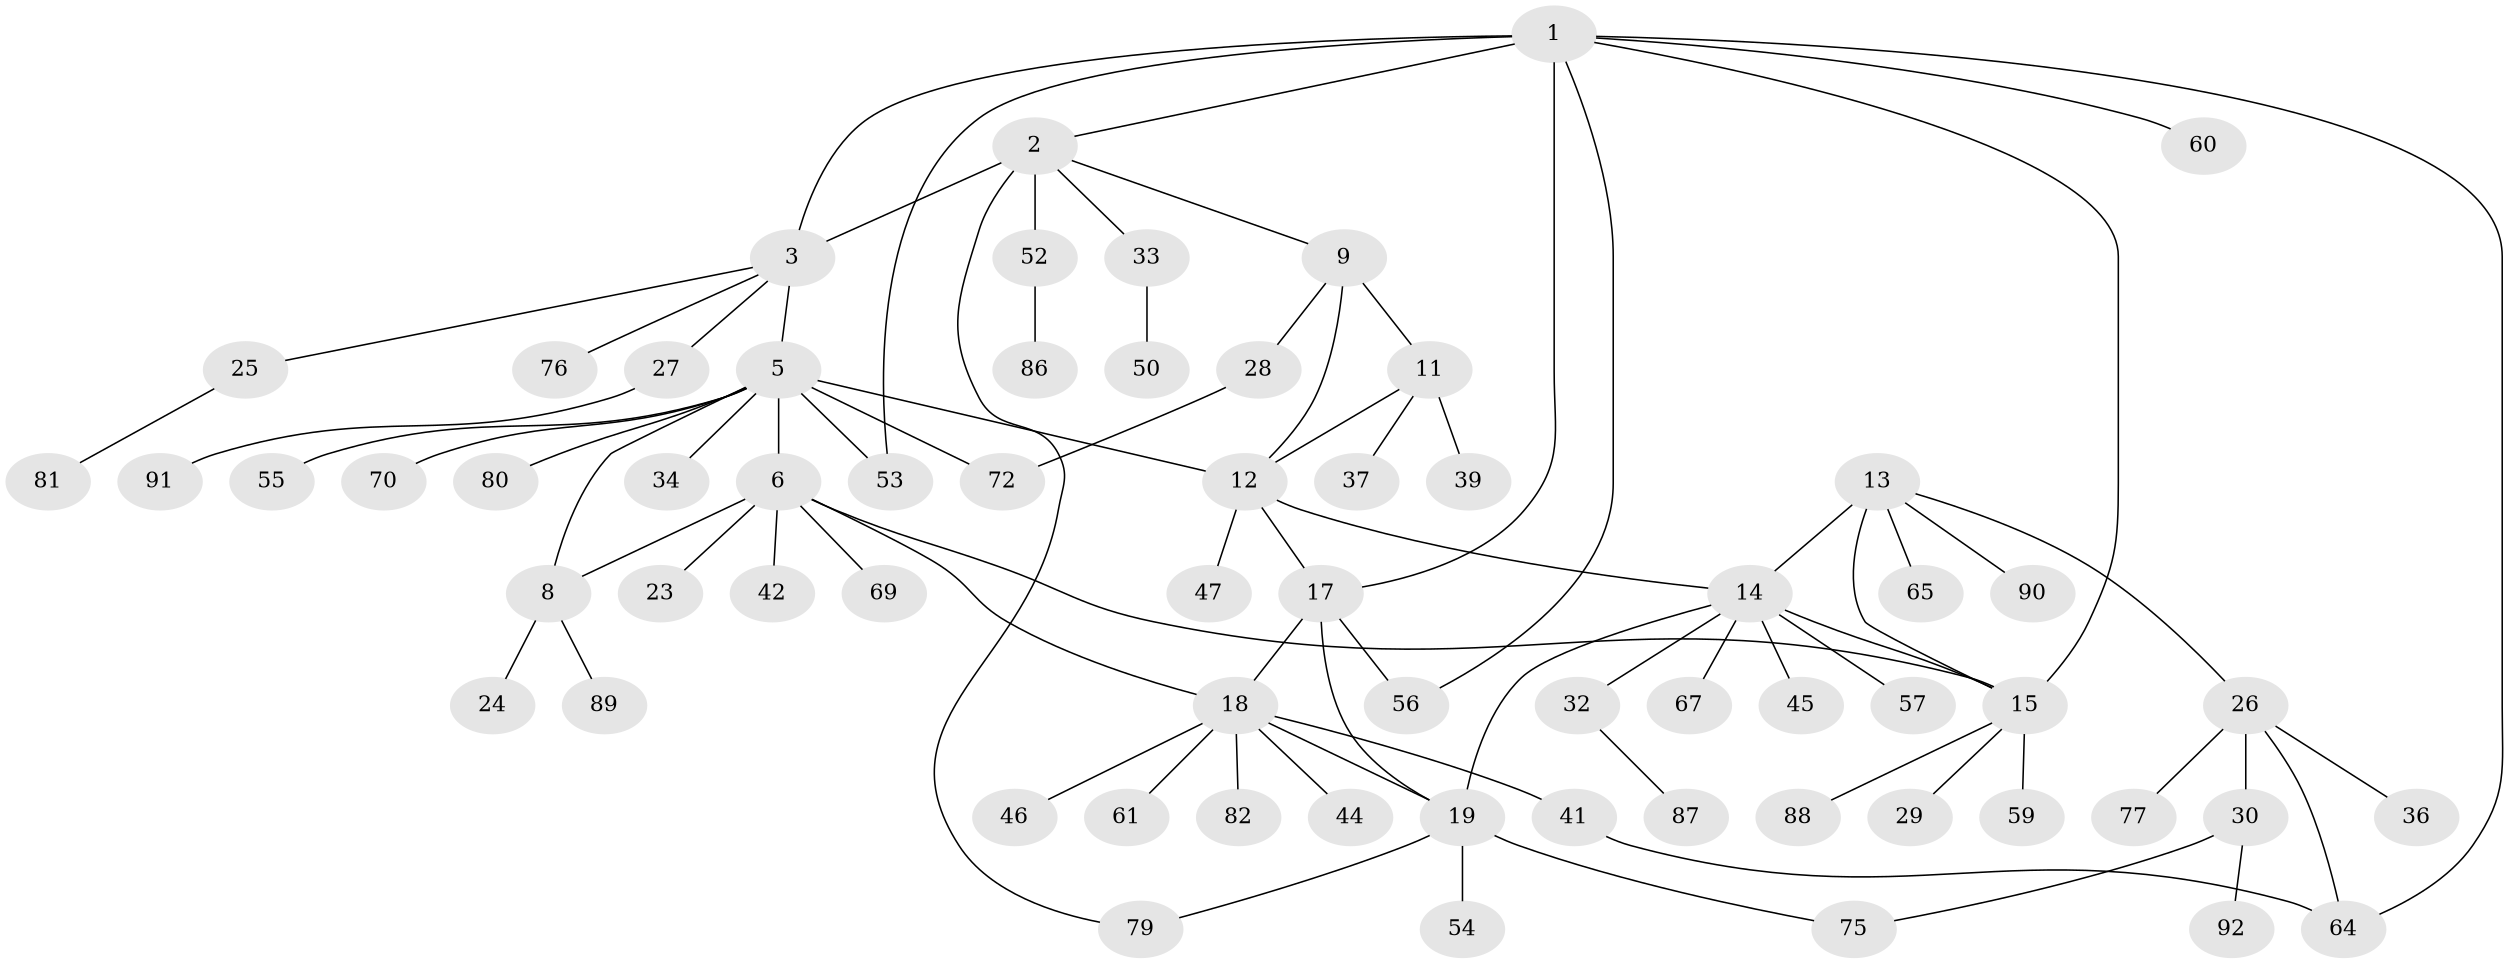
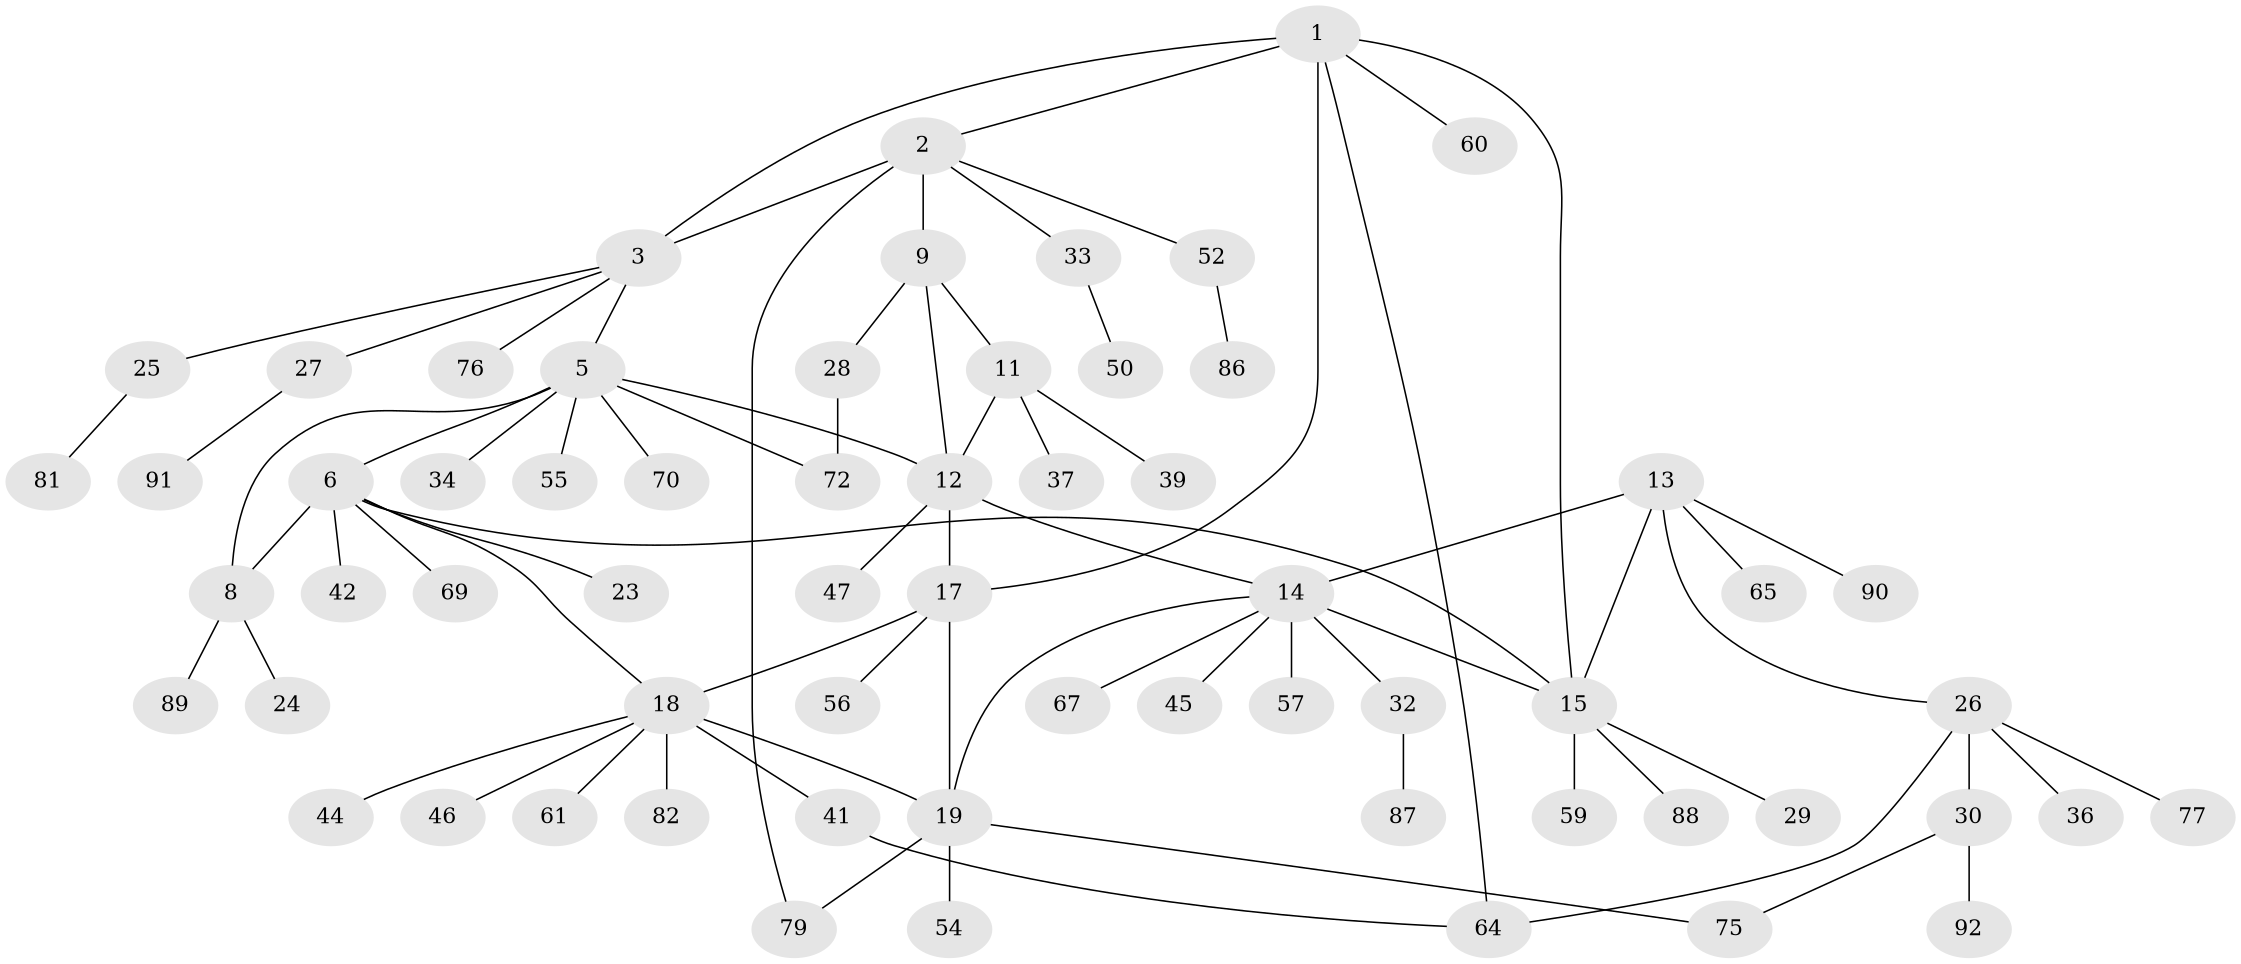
(1613, 409) -> none
(496, 482) -> none
(891, 482) -> none
